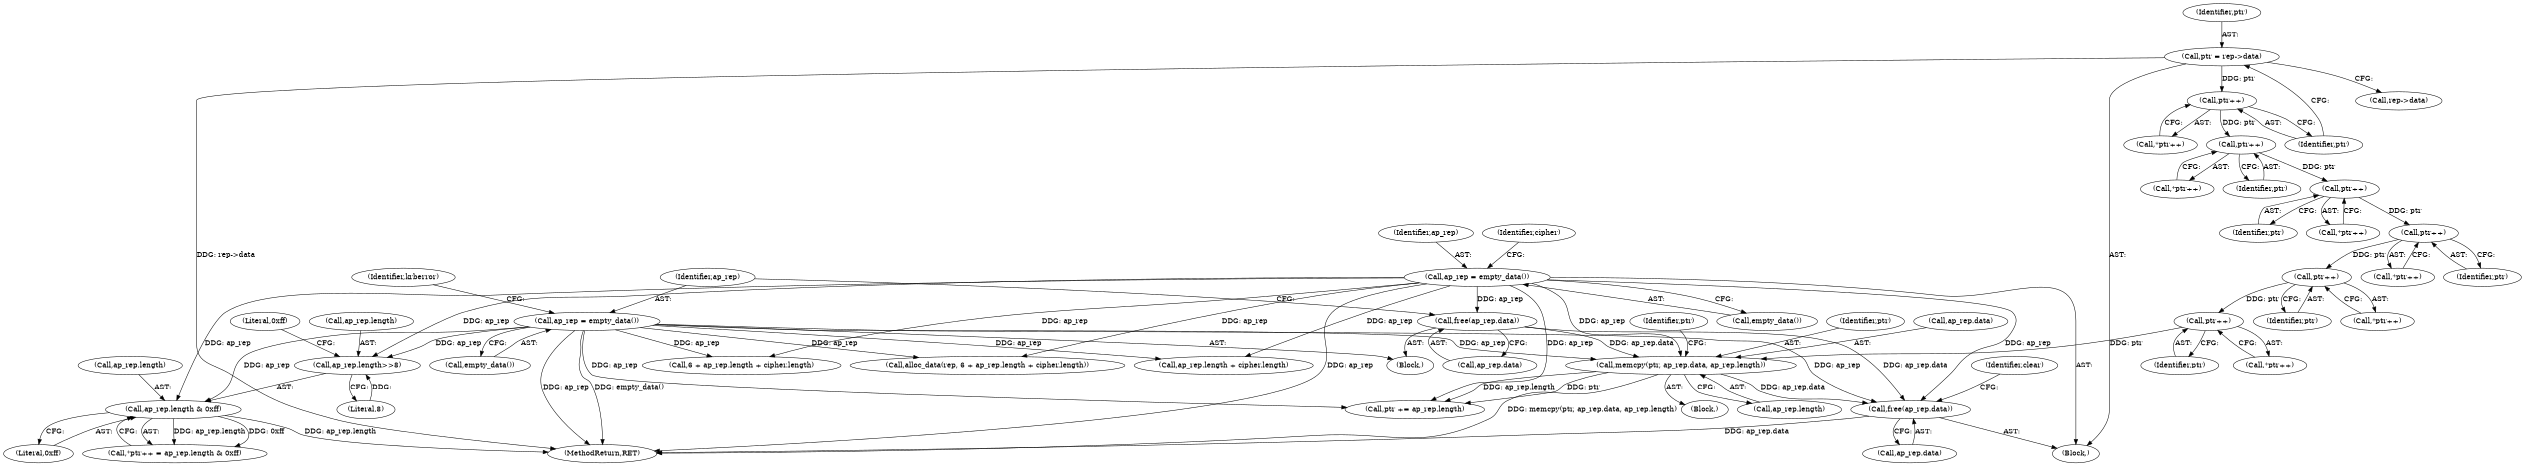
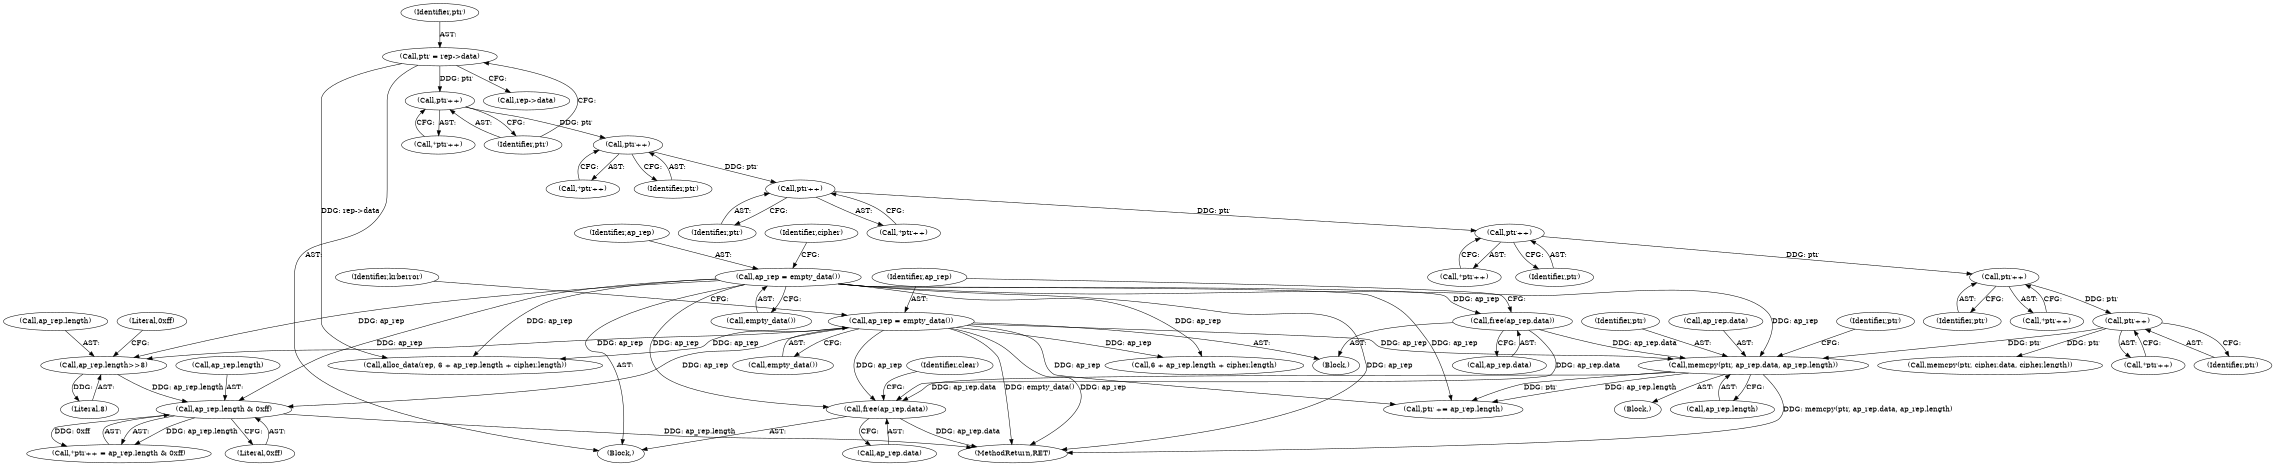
(868, 74) -> (321, 202)
(1224, 366) -> none
none -> (1990, 366)
(286, 388) -> (188, 388)
(361, 388) -> (84, 388)
(383, 388) -> (107, 388)
(129, 432) -> (114, 432)
